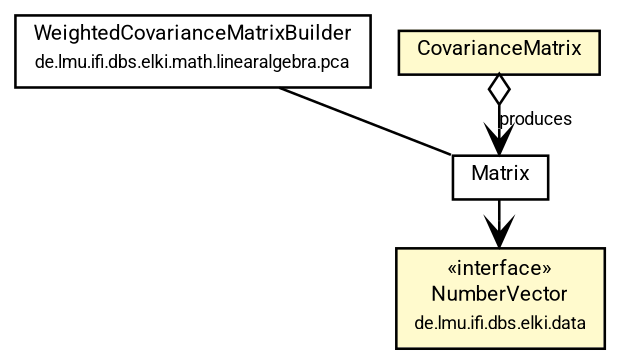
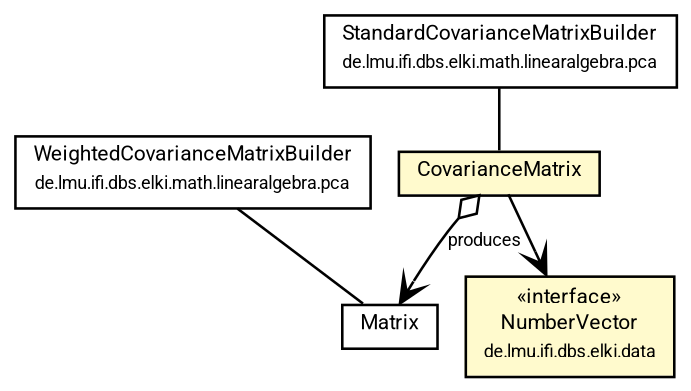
none -> (499, 51)
(499, 210) -> (522, 223)
